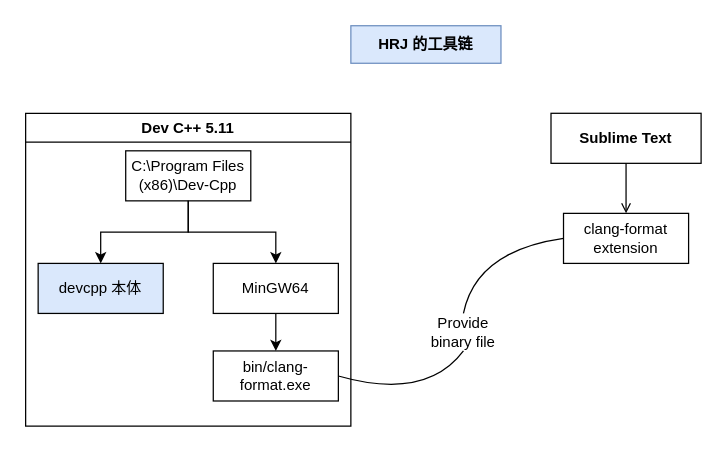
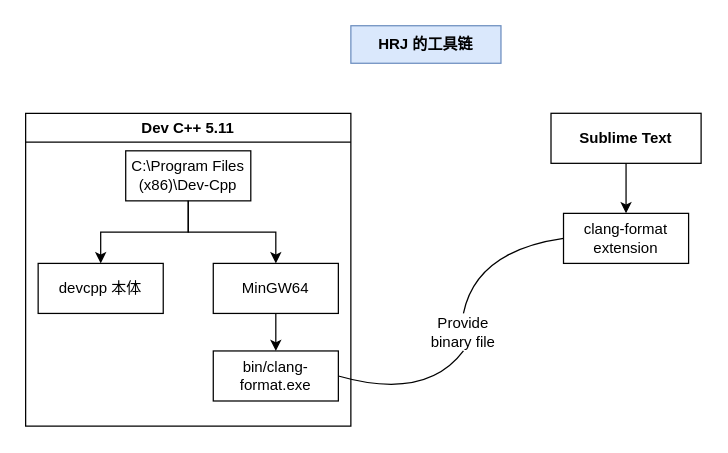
(626, 205) -> (626, 203)
(101, 288) -> (101, 288)
